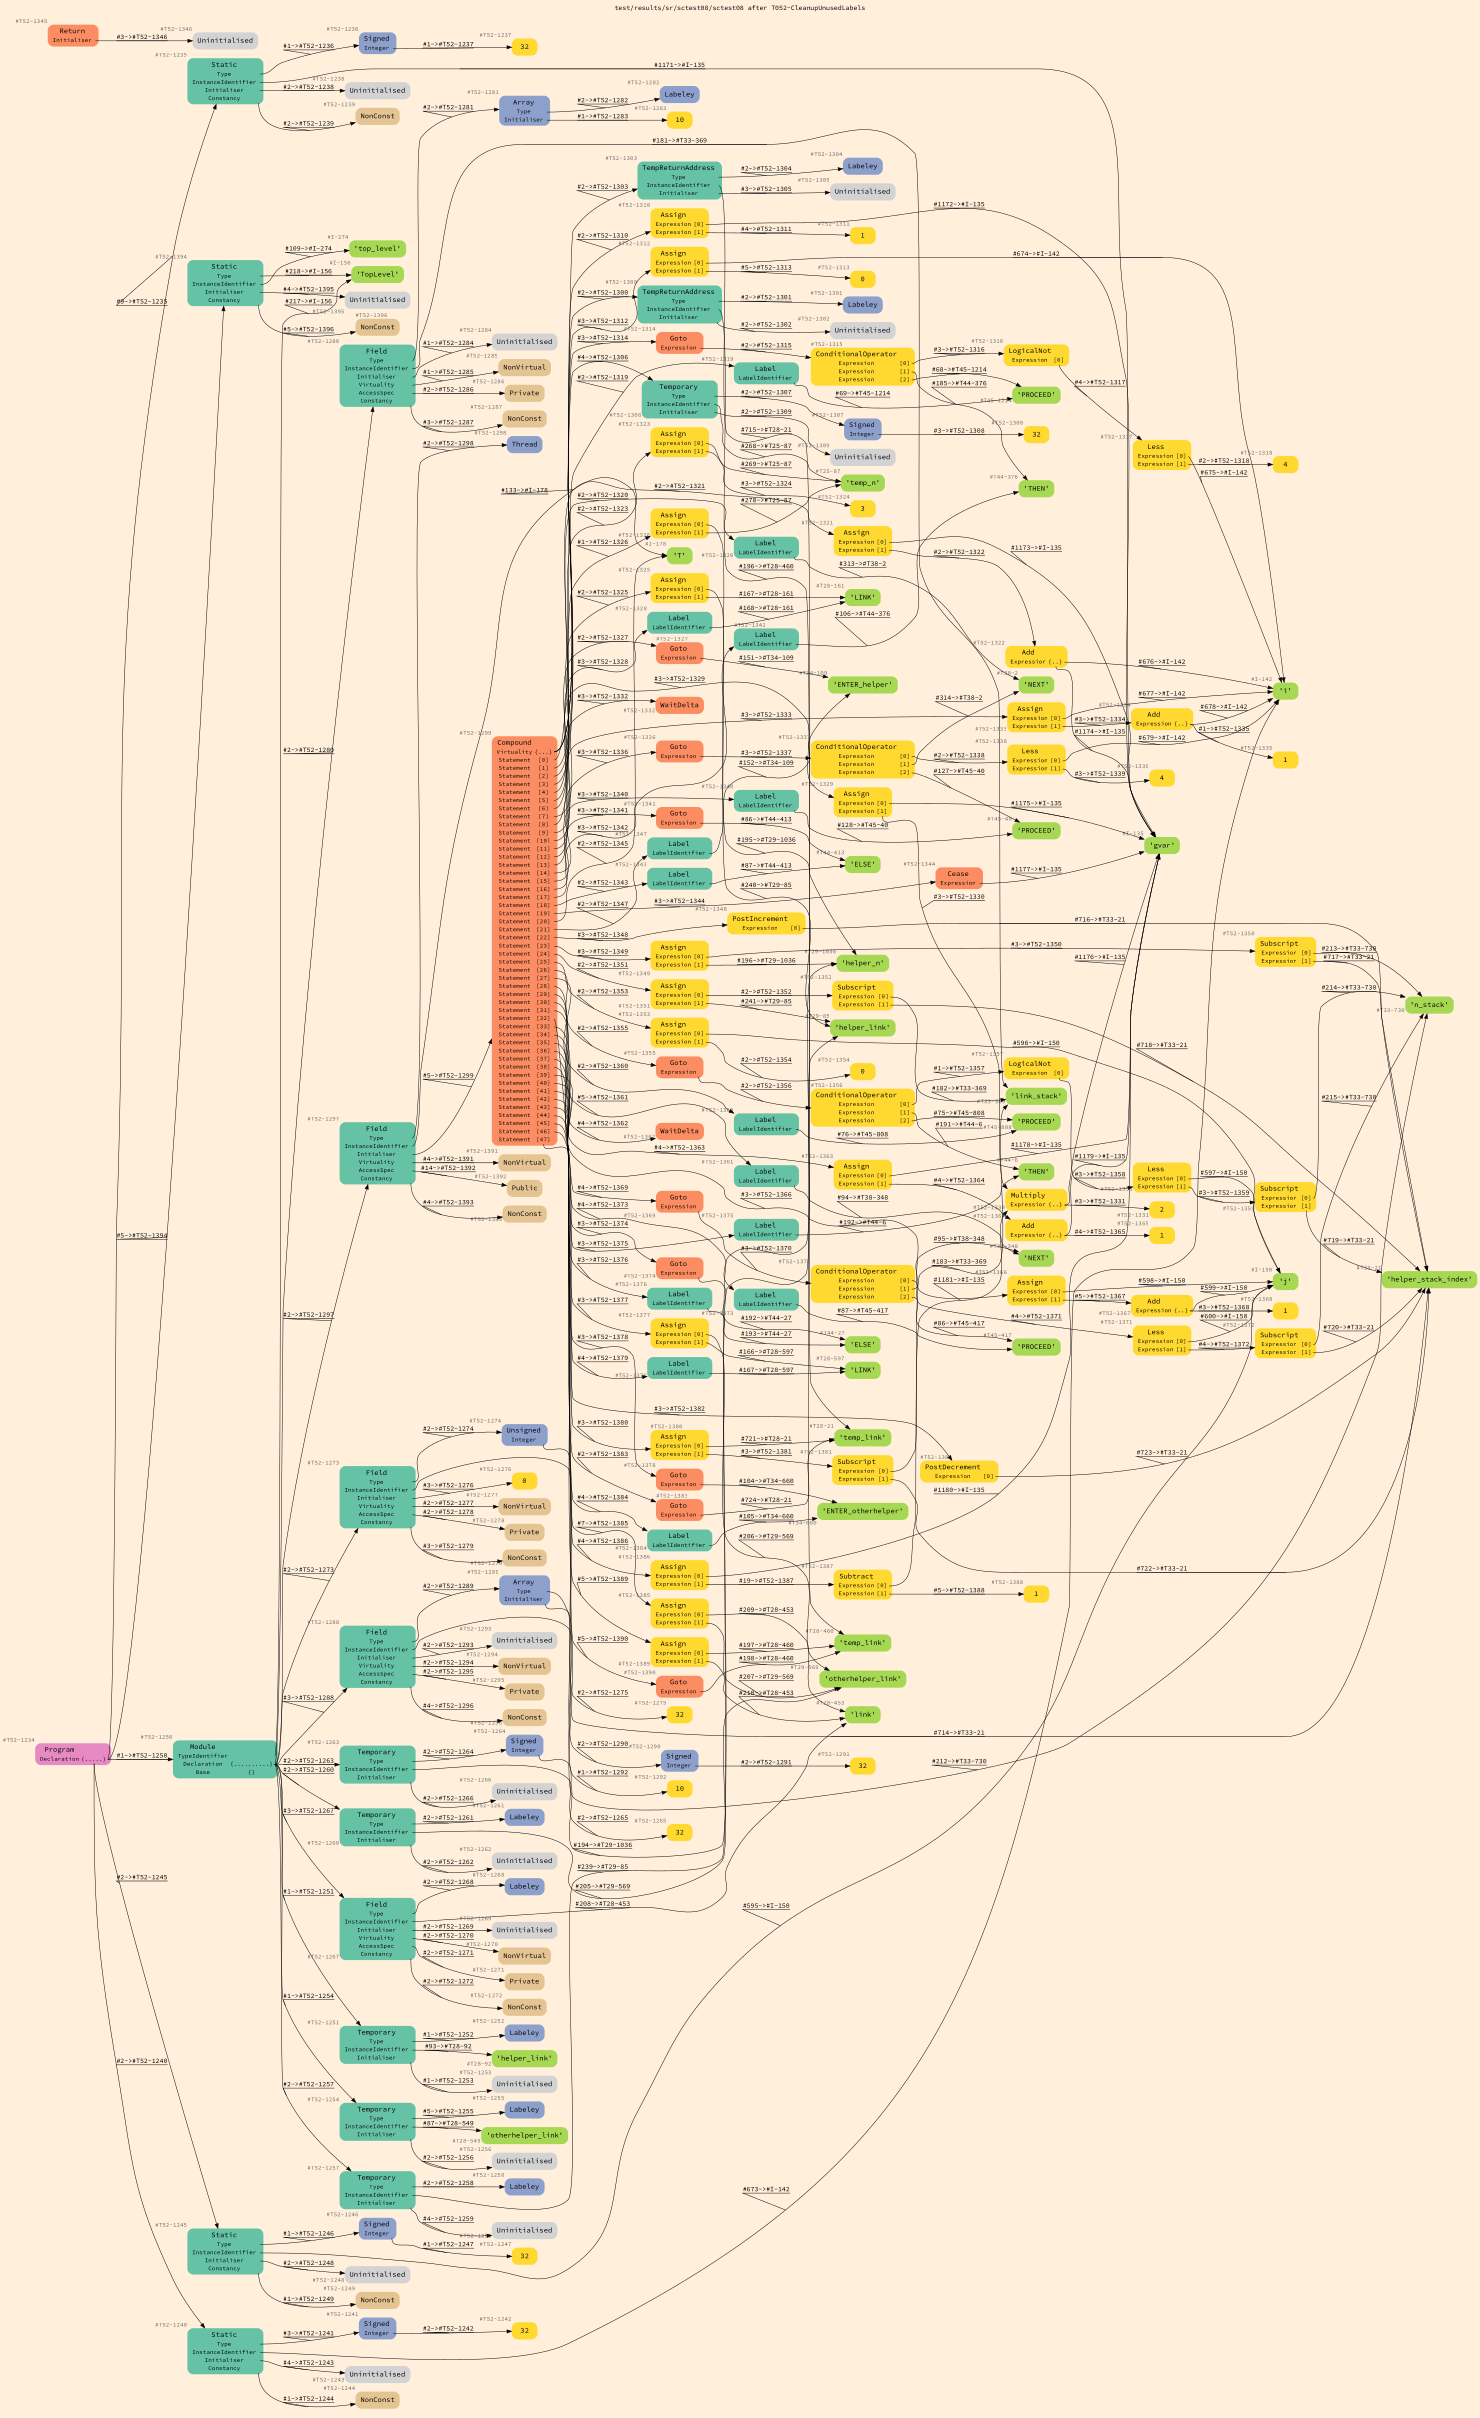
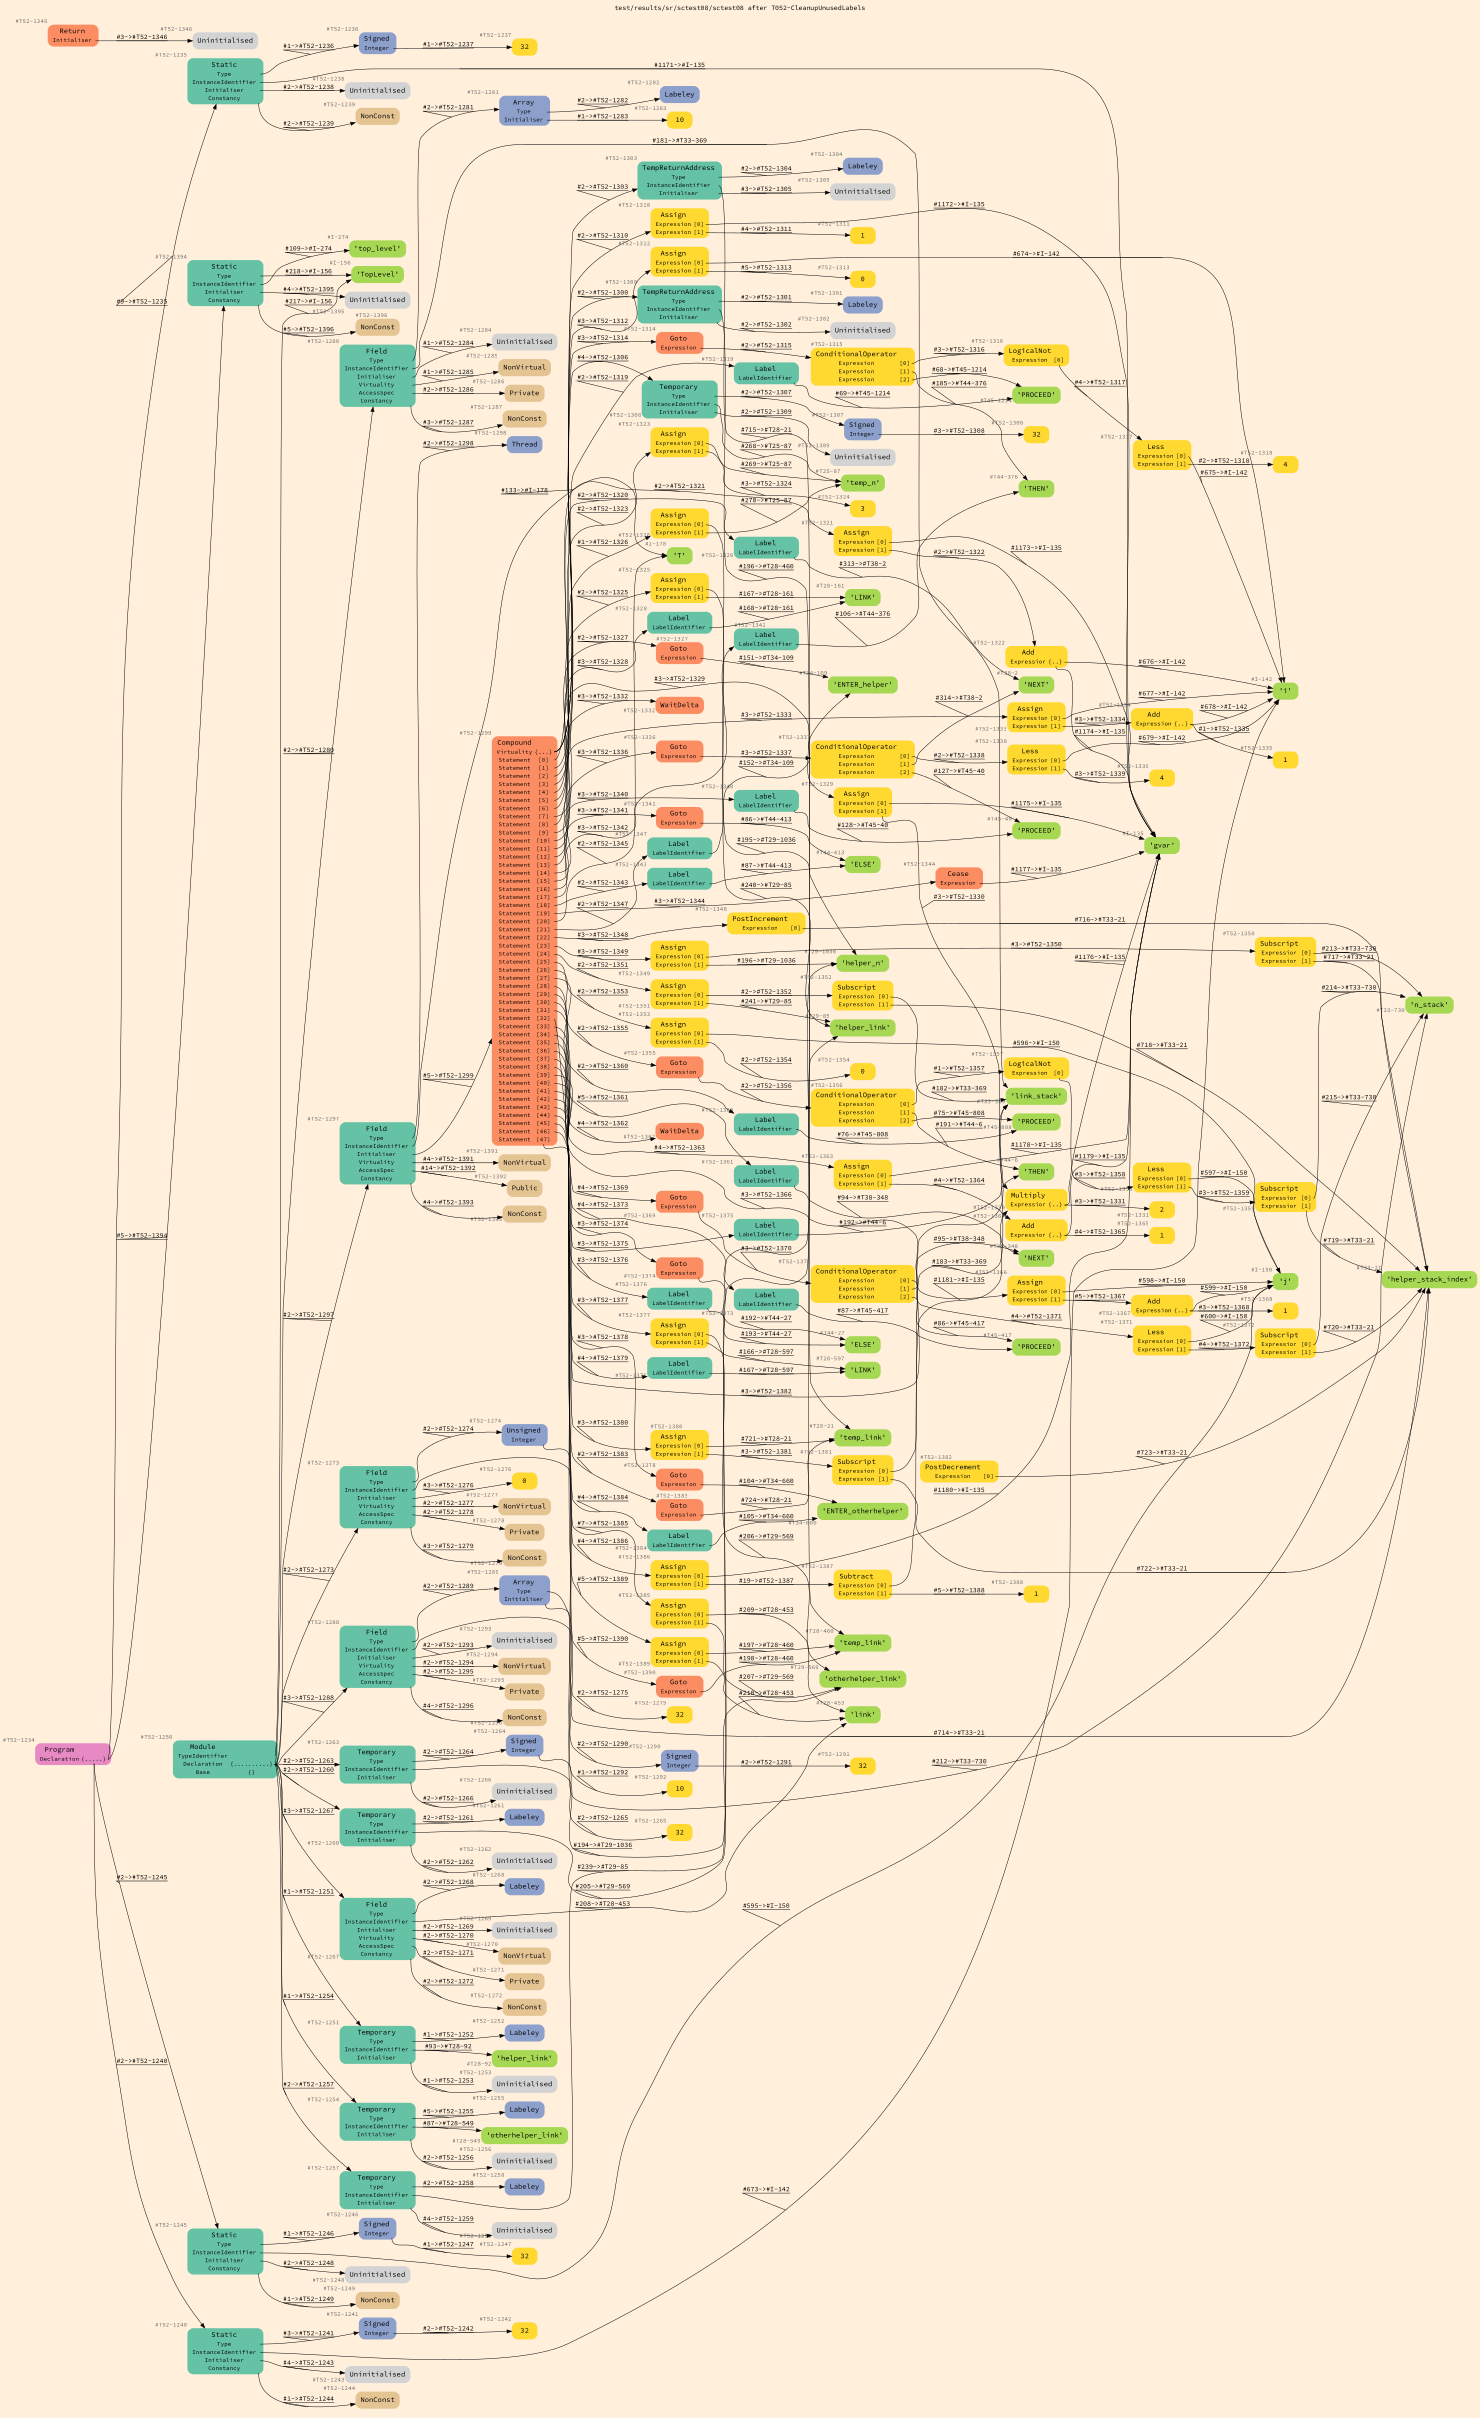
(609, 1409) -> (764, 1396)
(138, 1759) -> none
